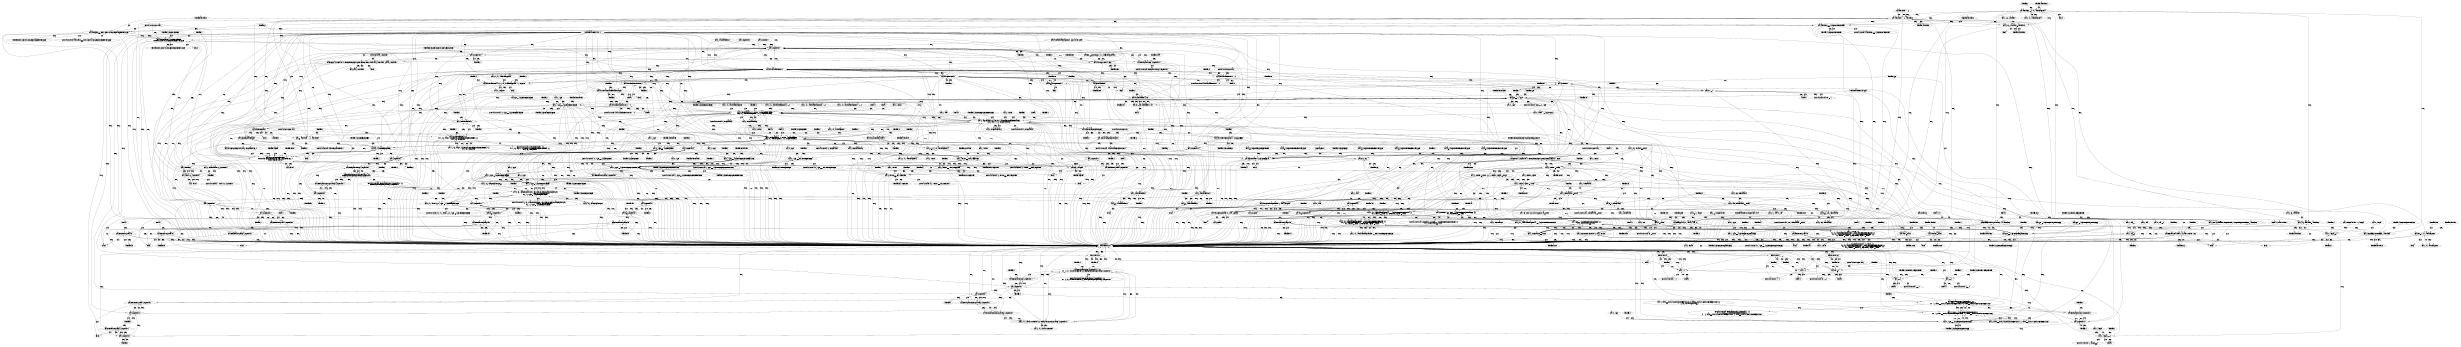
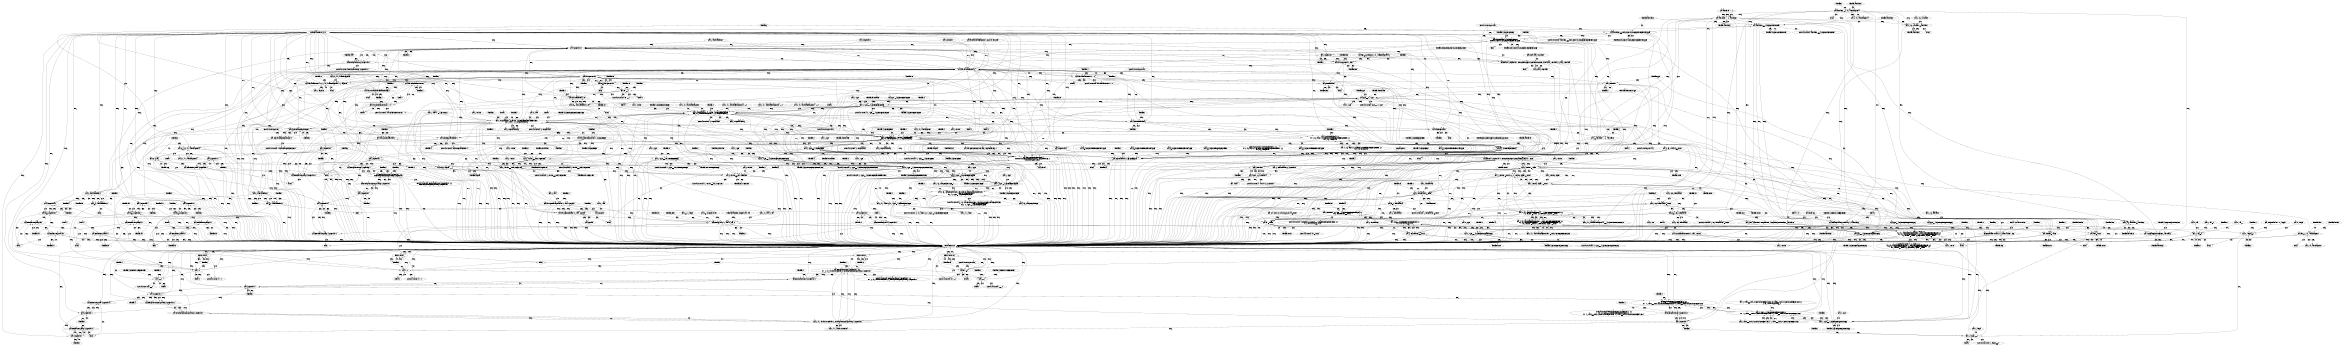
none -> (966, 213)
